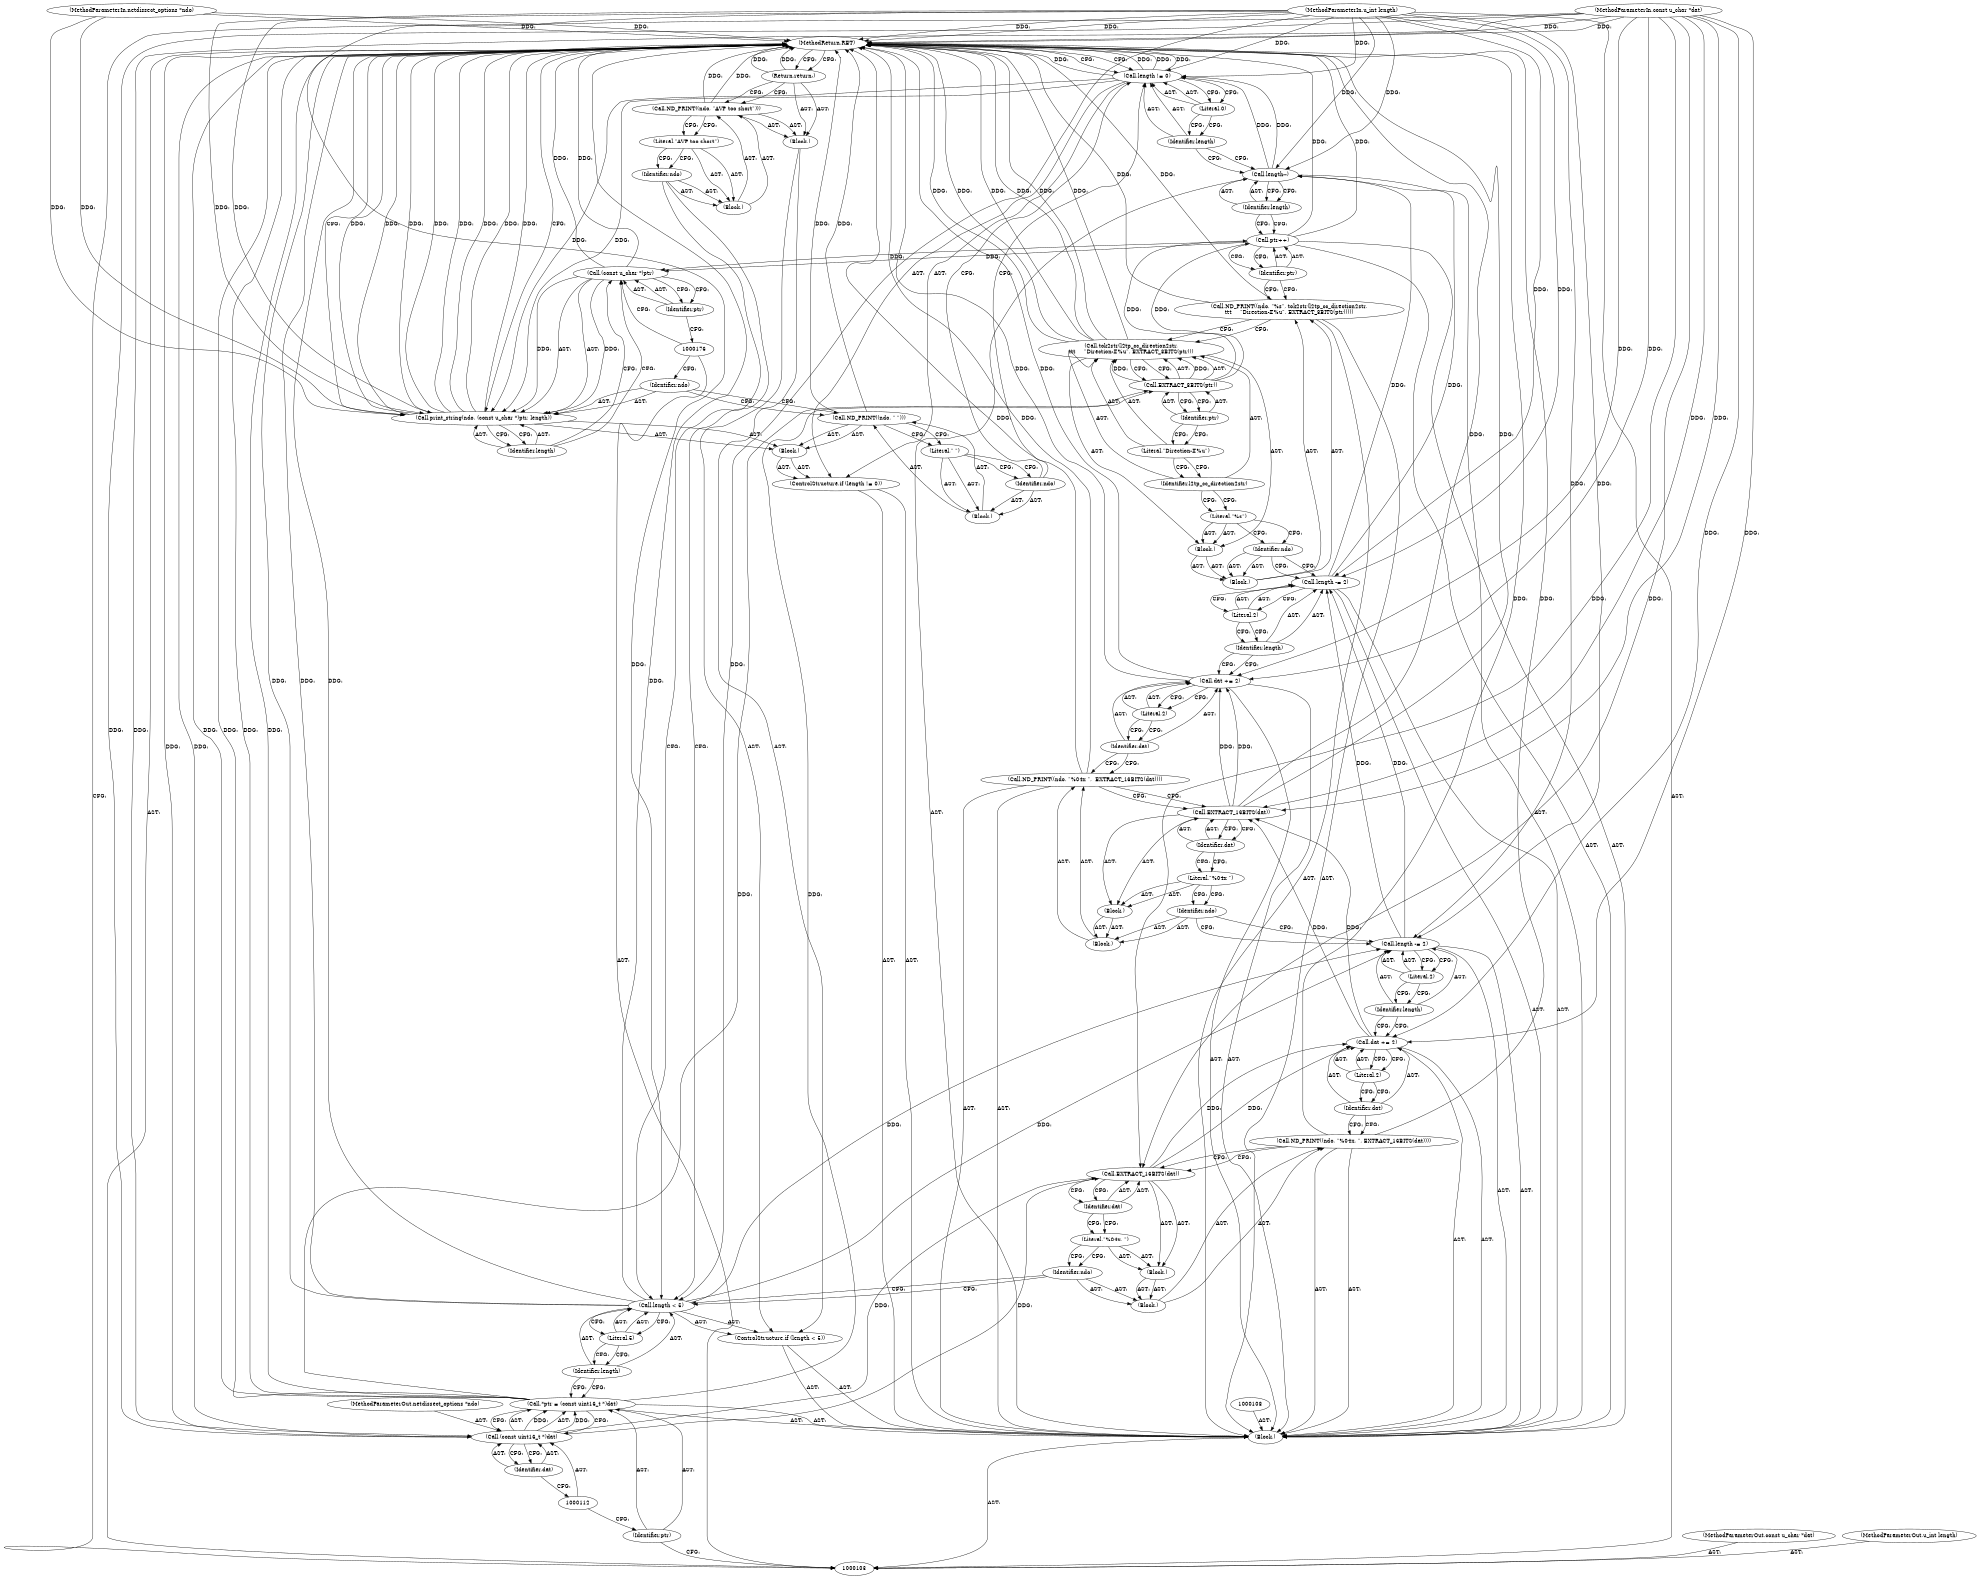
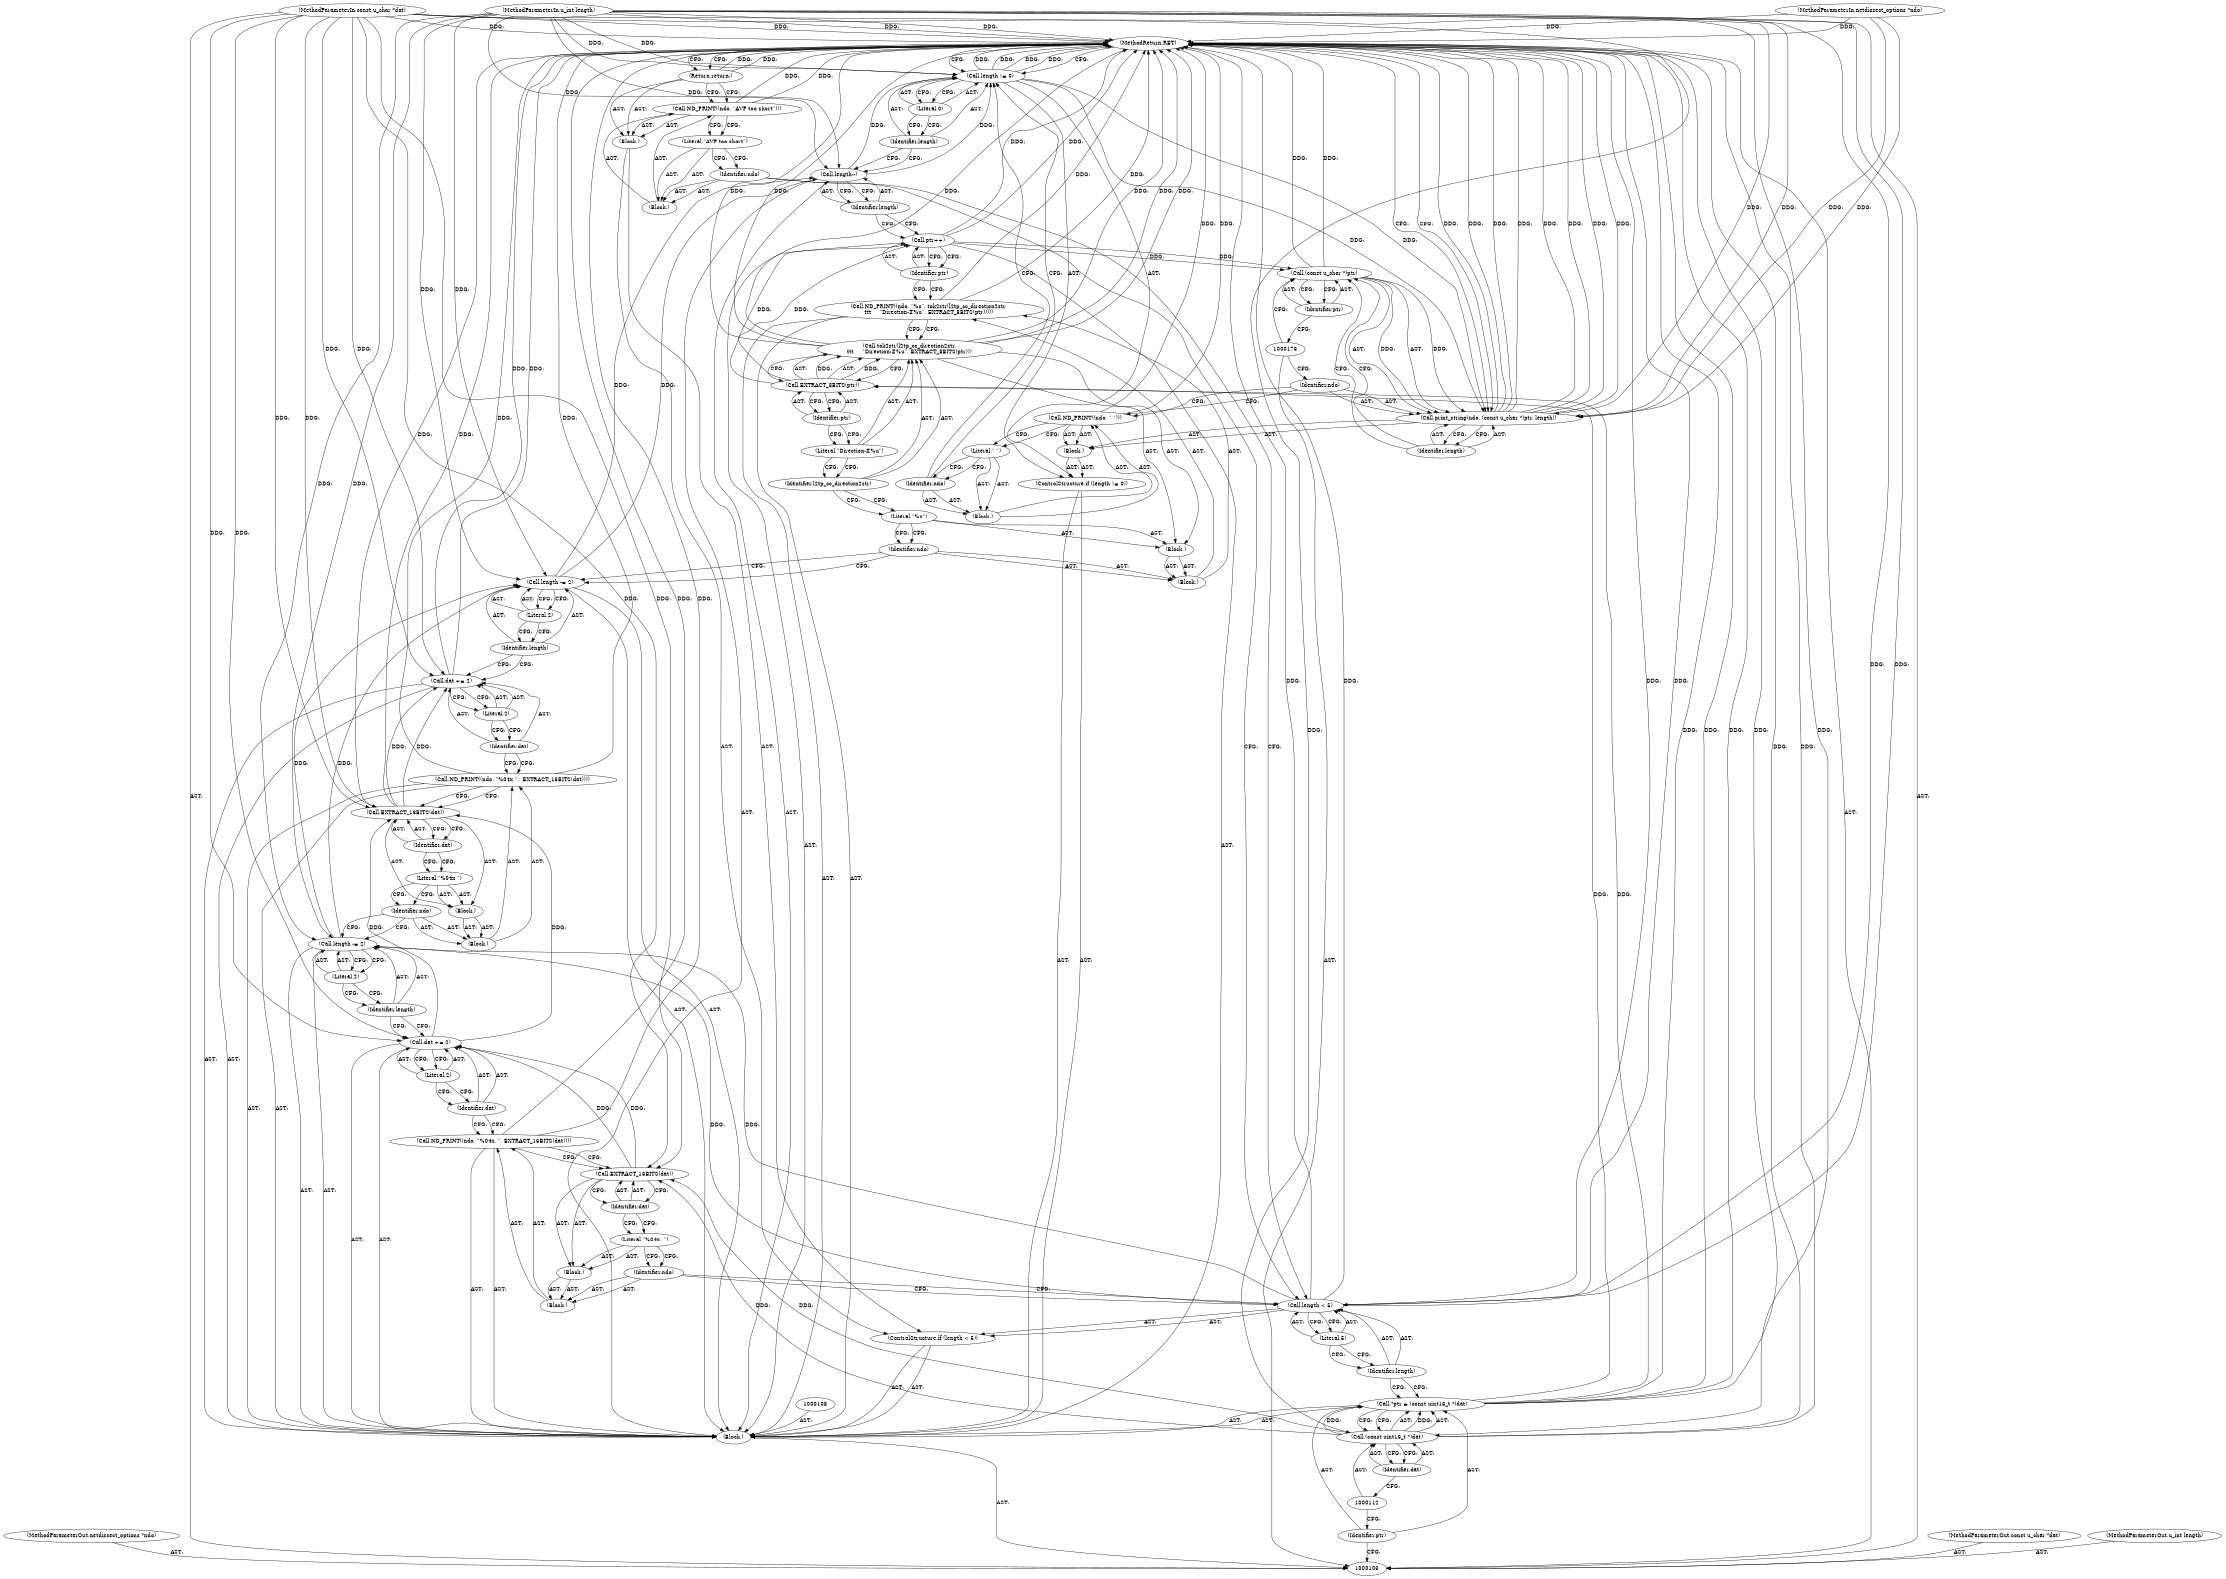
(101, 796) -> (197, 796)
(466, 1421) -> (727, 1567)
